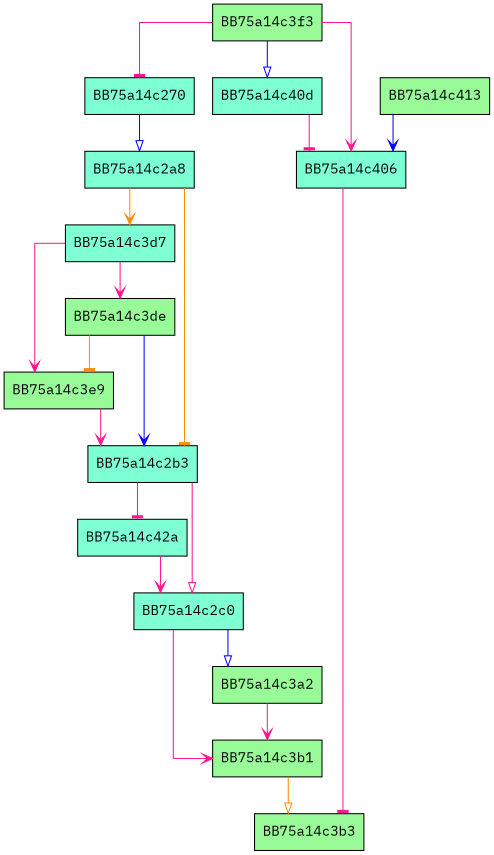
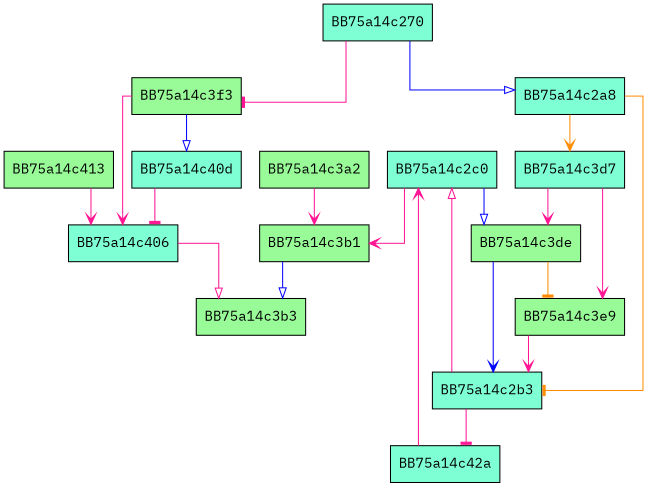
(151, 22) -> (327, 102)
(393, 128) -> (91, 201)
(343, 498) -> (219, 245)
(228, 643) -> (484, 201)
(288, 790) -> (283, 275)
